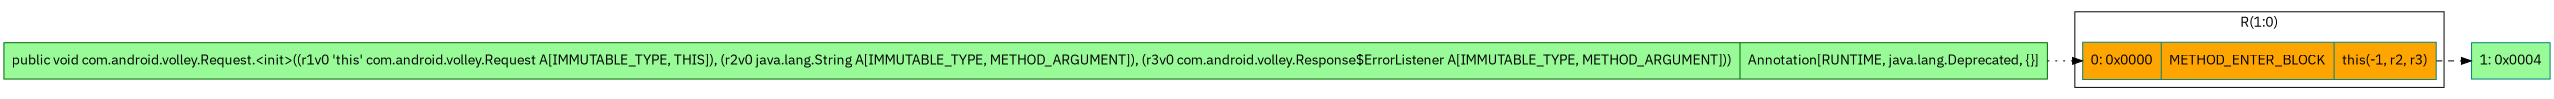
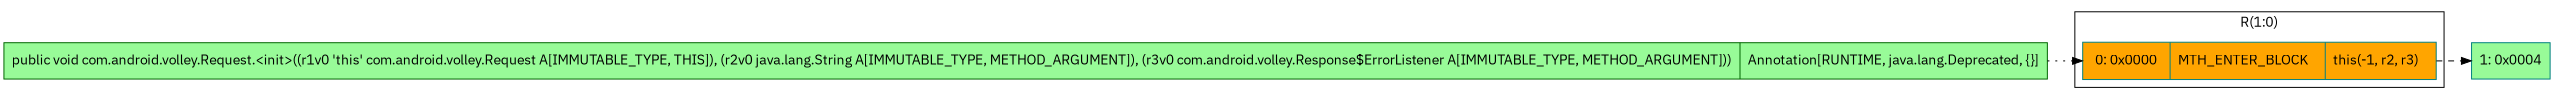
(2248, 60) -> (2243, 60)
